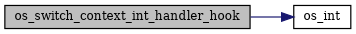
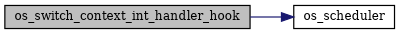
(322, 17) -> (344, 17)
